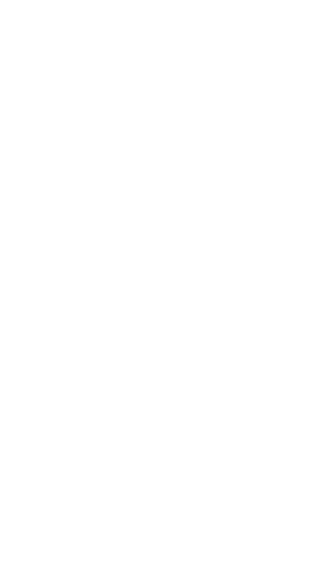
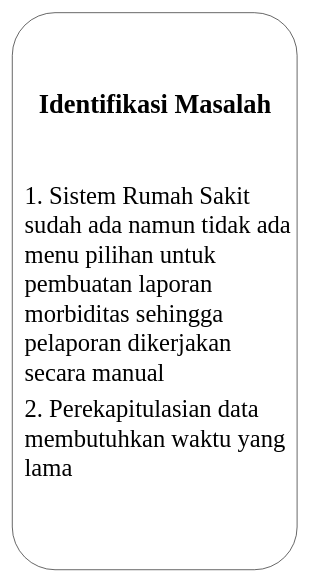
none -> (155, 291)
